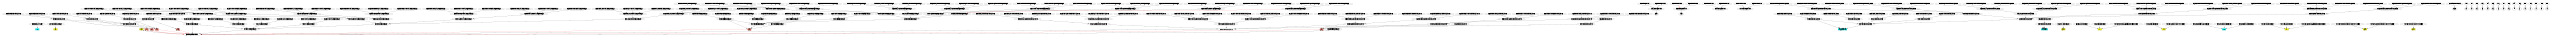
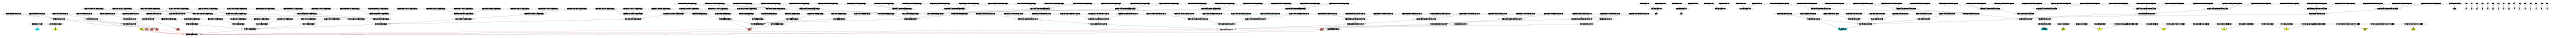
(2224, 29) -> (2224, 29)
